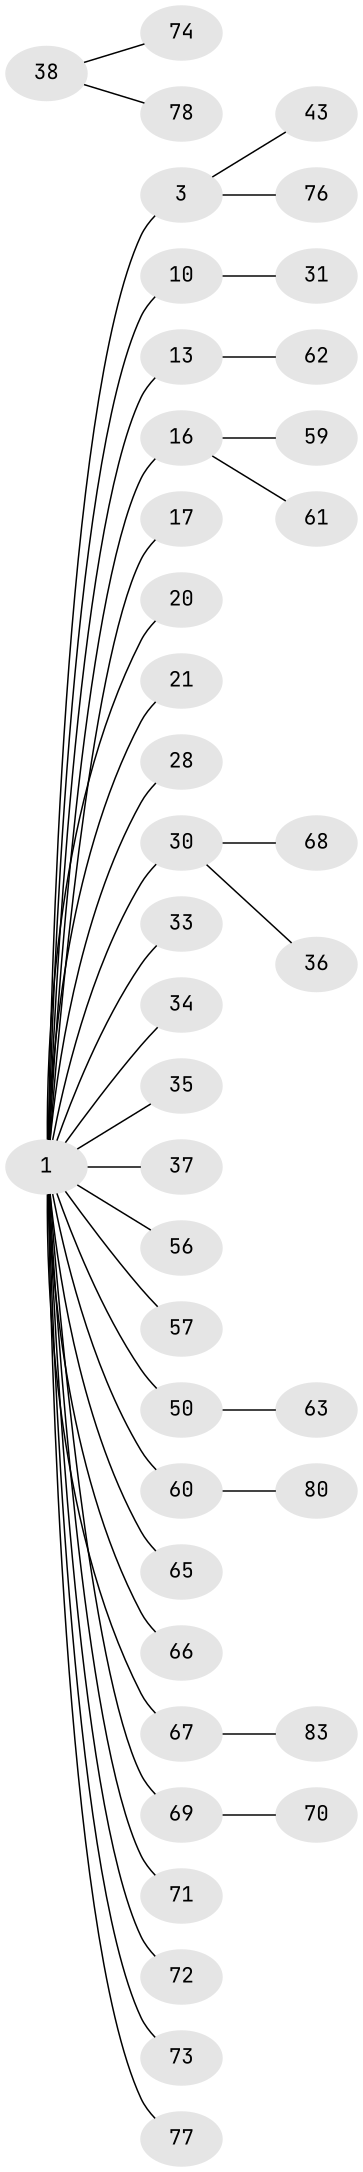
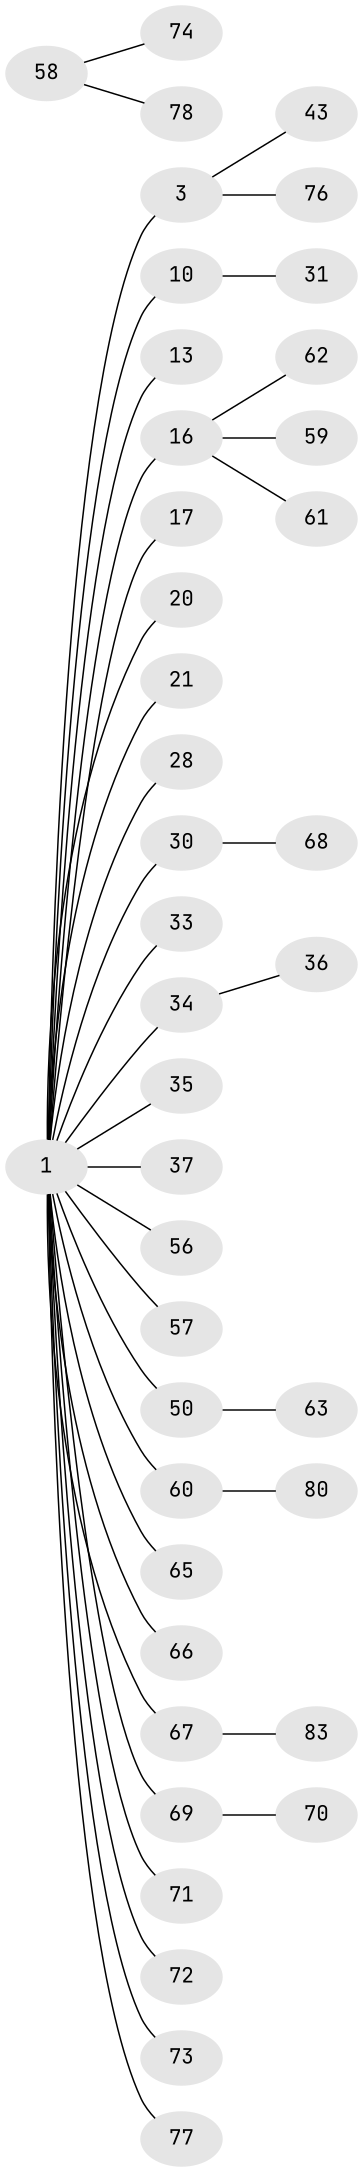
(46, 74) -> (46, 74)
(249, 357) -> (249, 398)
(249, 904) -> (249, 985)
